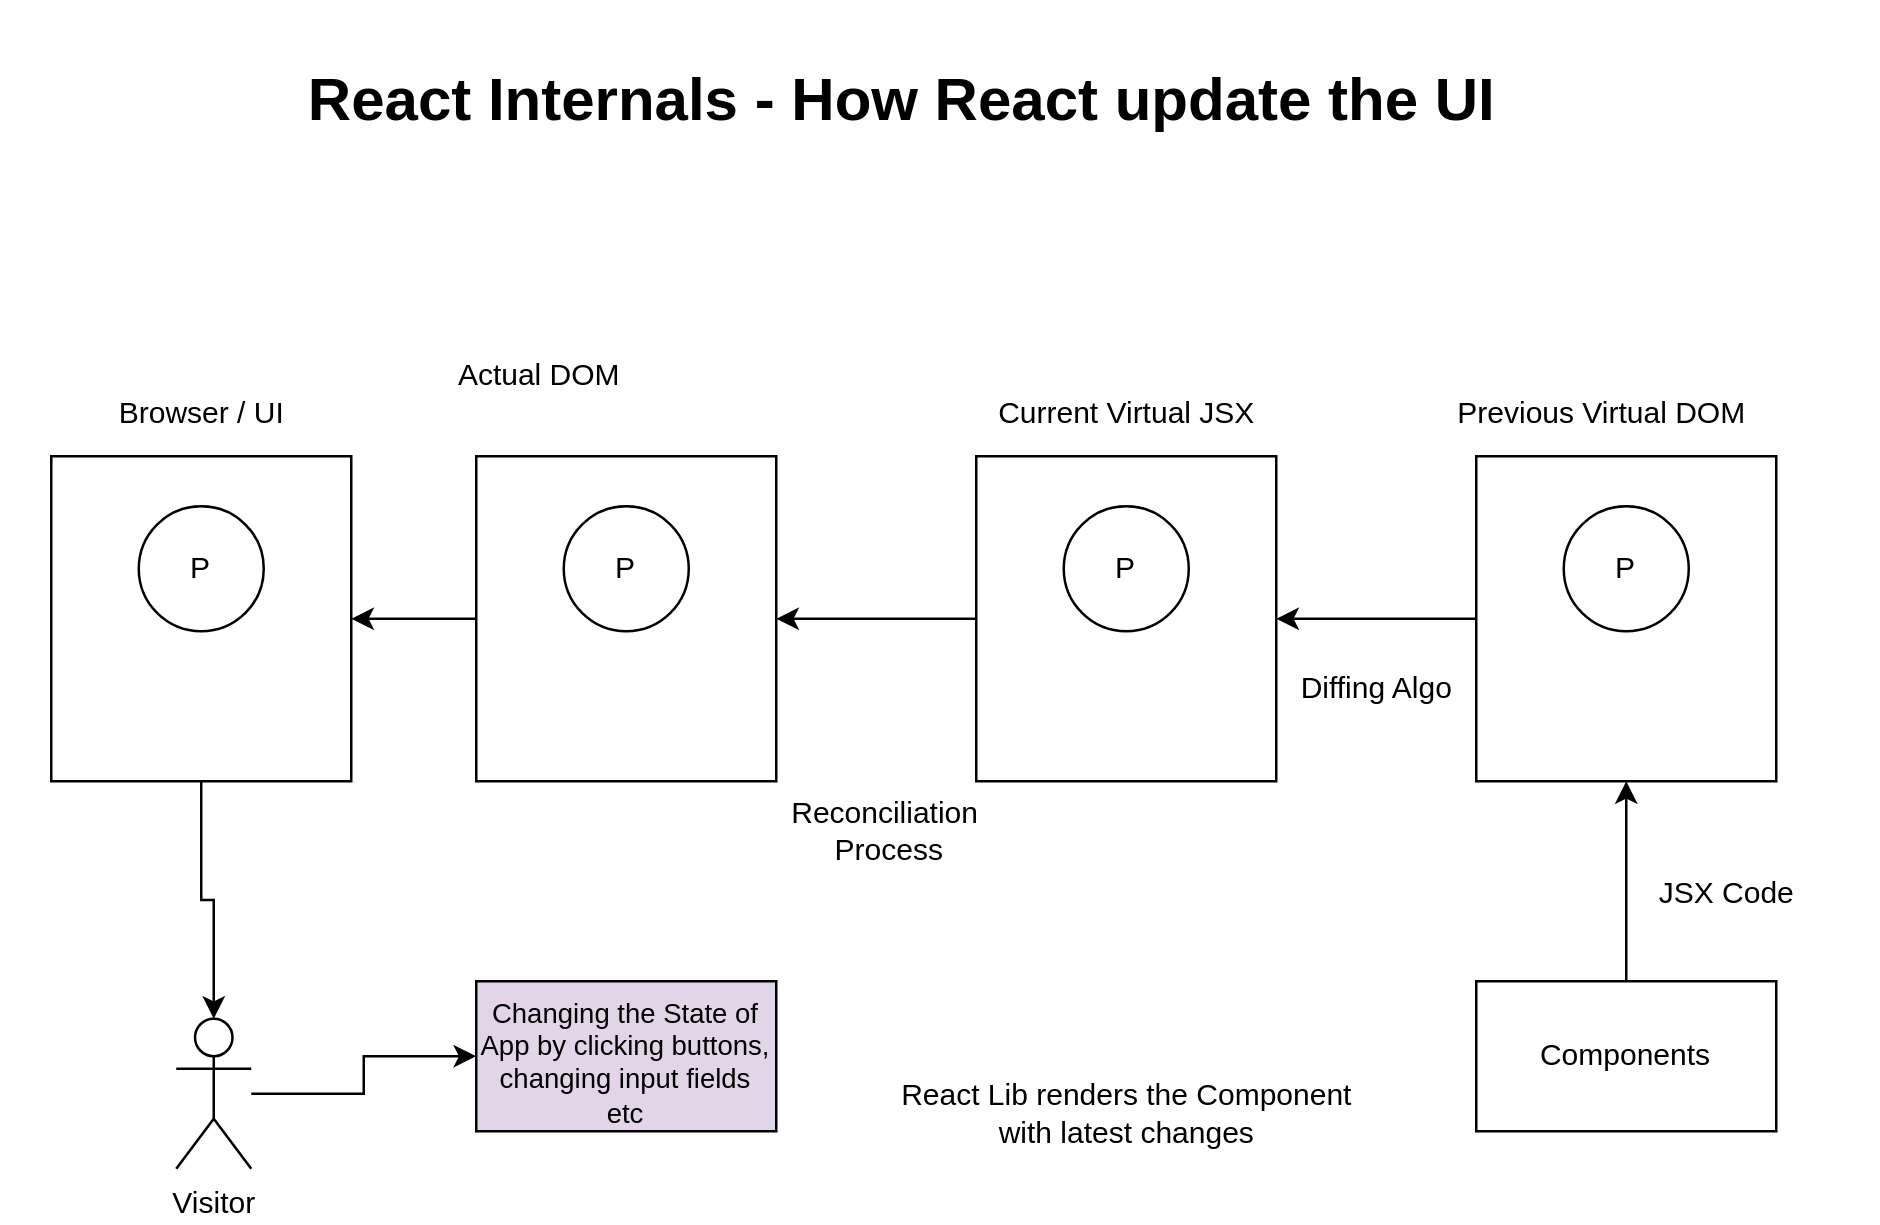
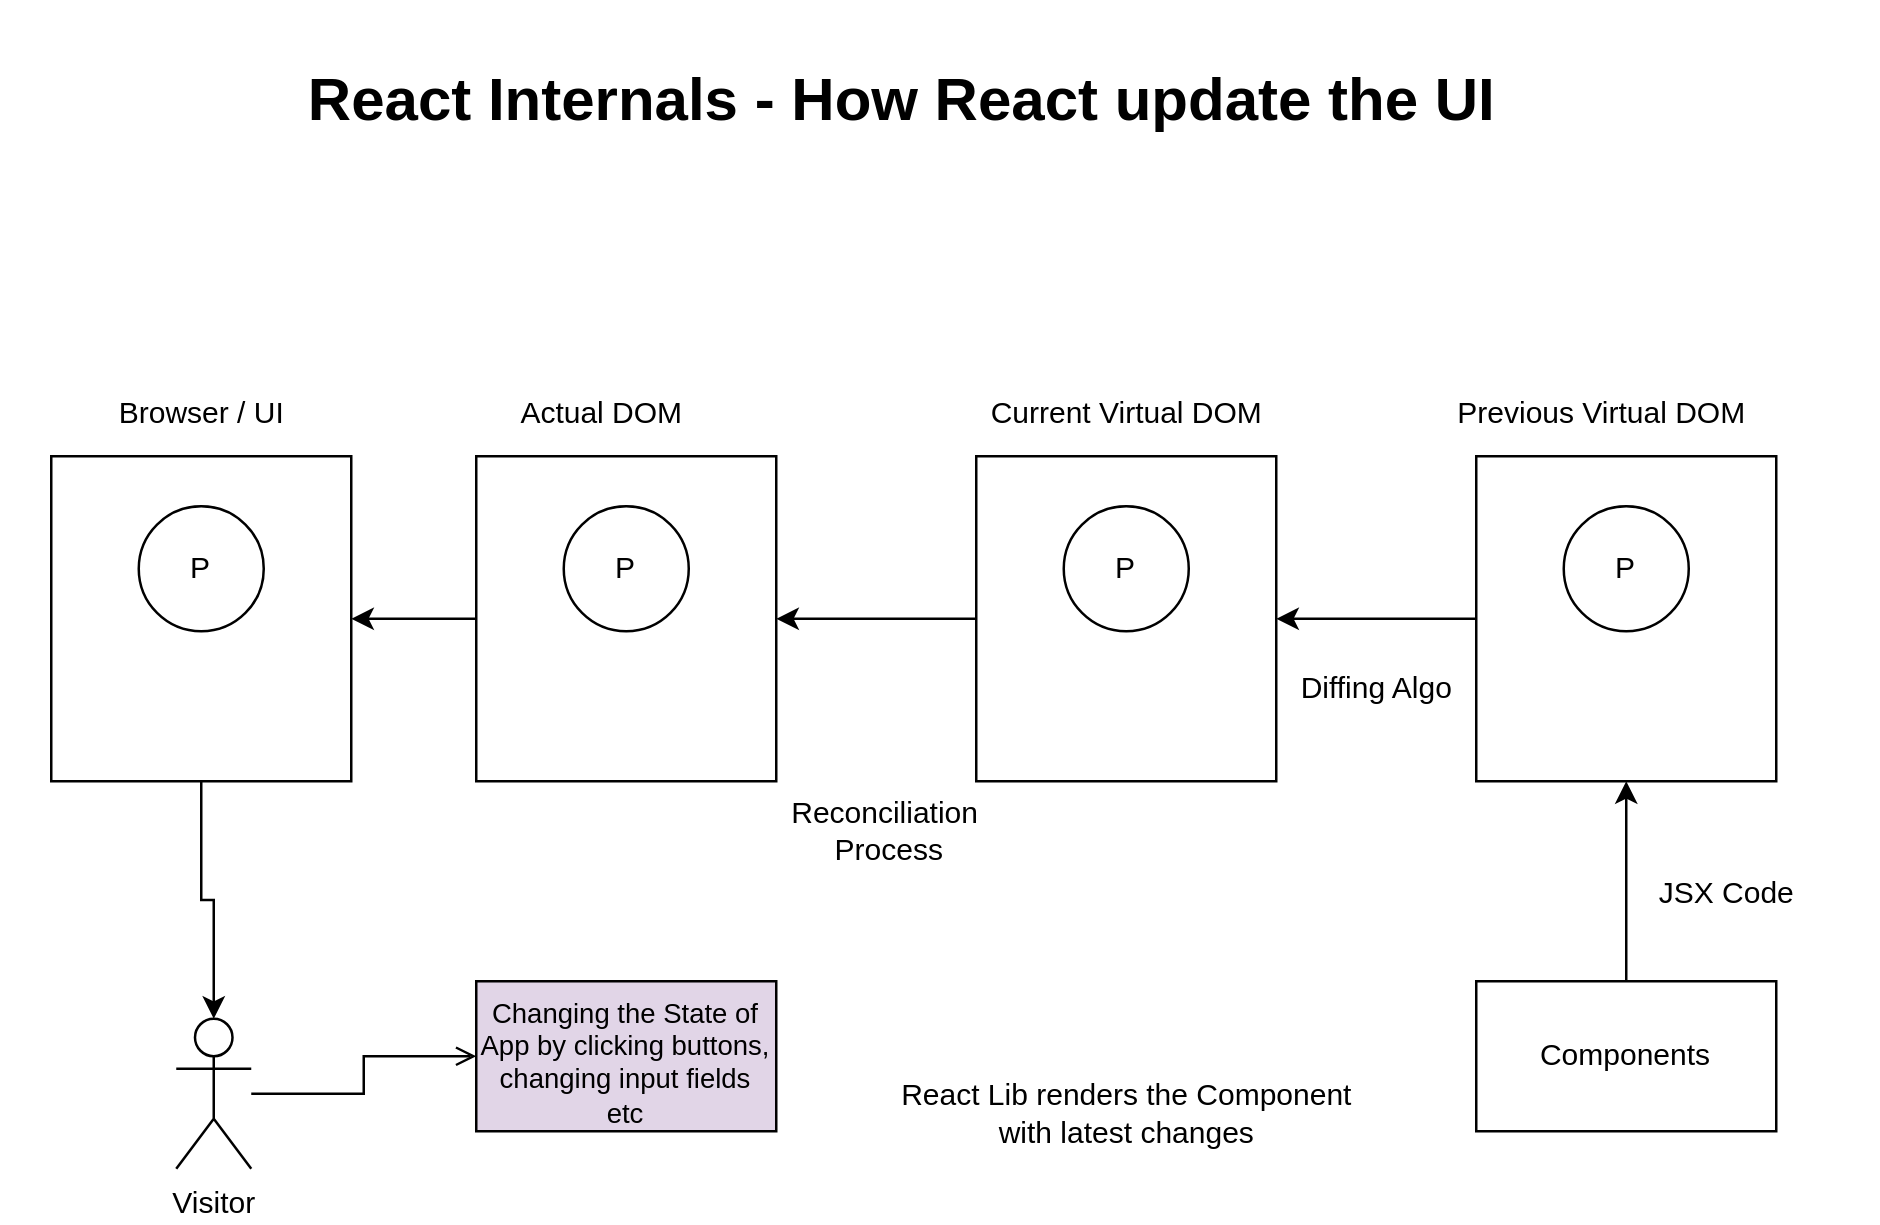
(539, 376) -> (601, 414)
(1128, 414) -> (1128, 414)
(458, 1056) -> (462, 1056)
